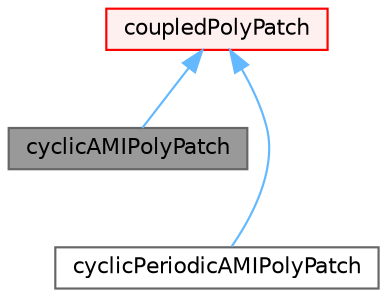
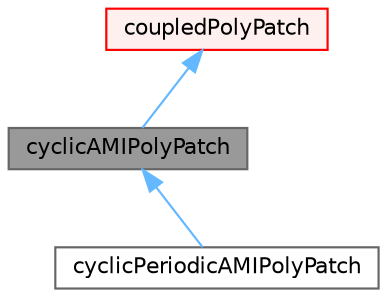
(268, 159) -> (179, 217)
